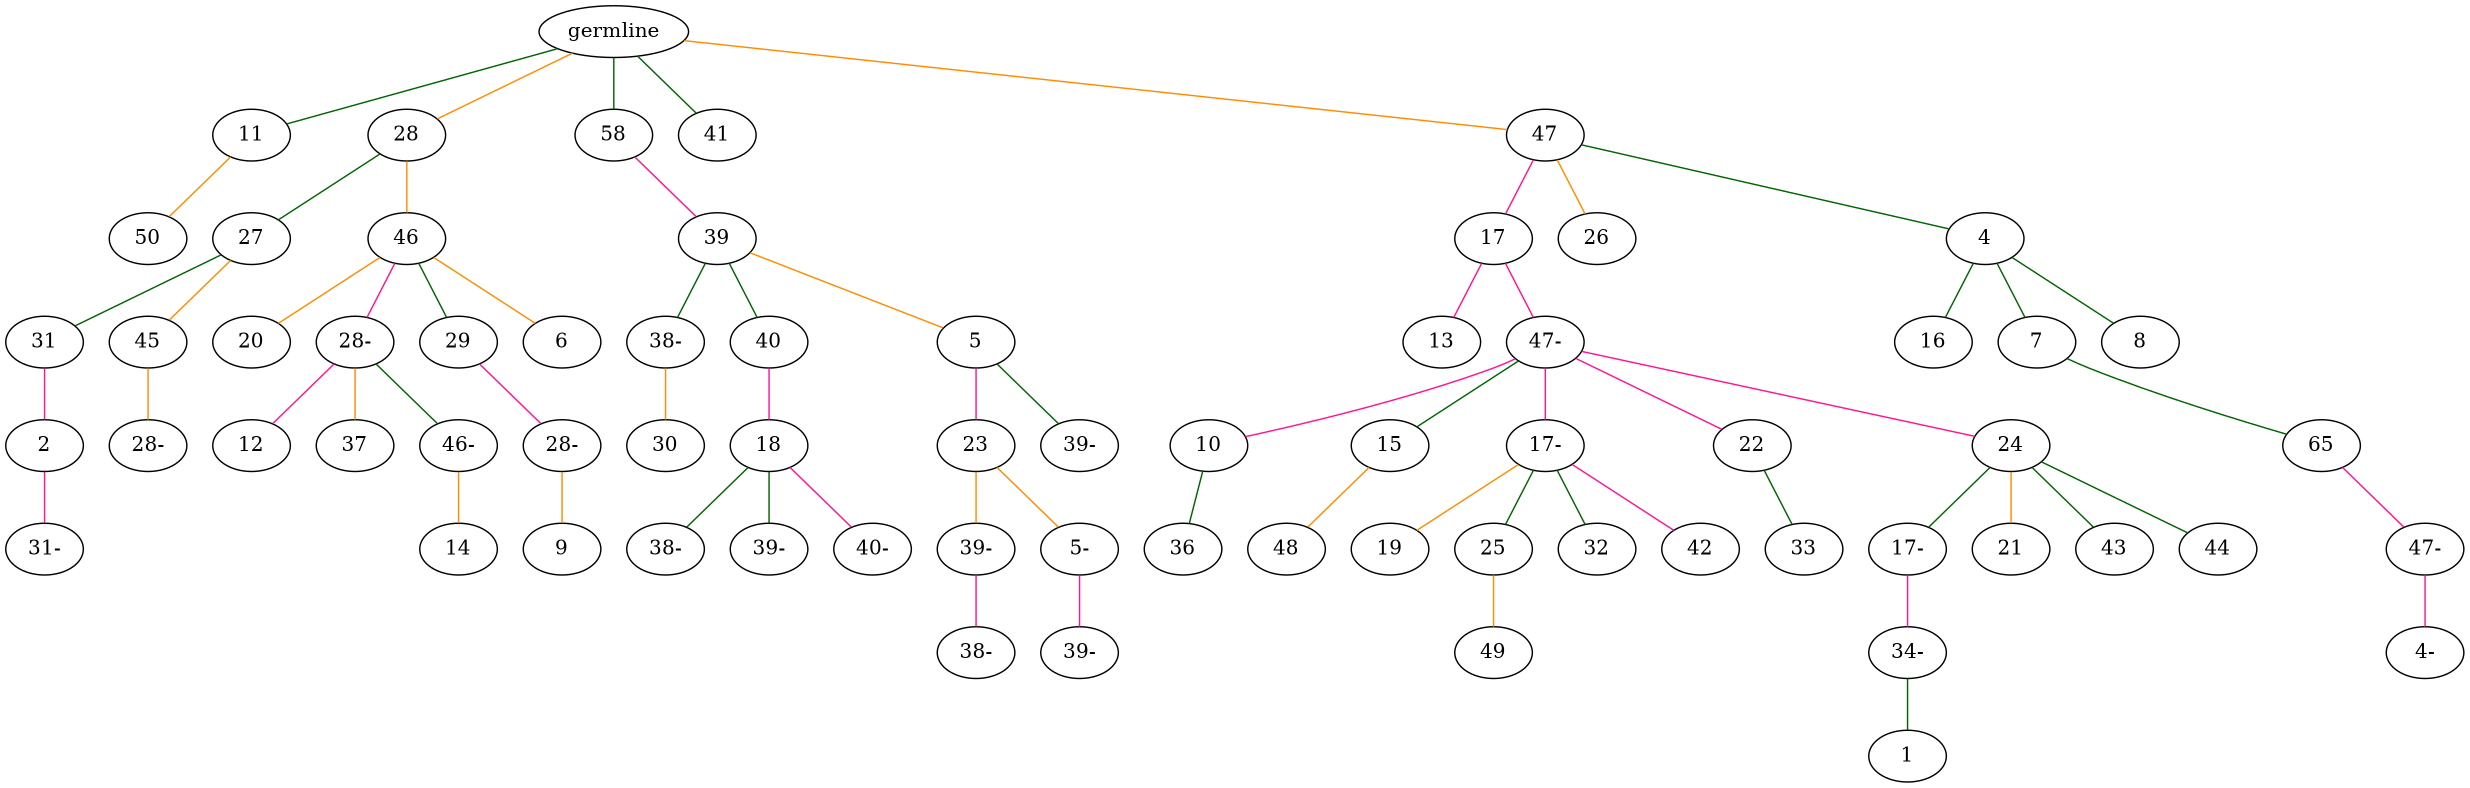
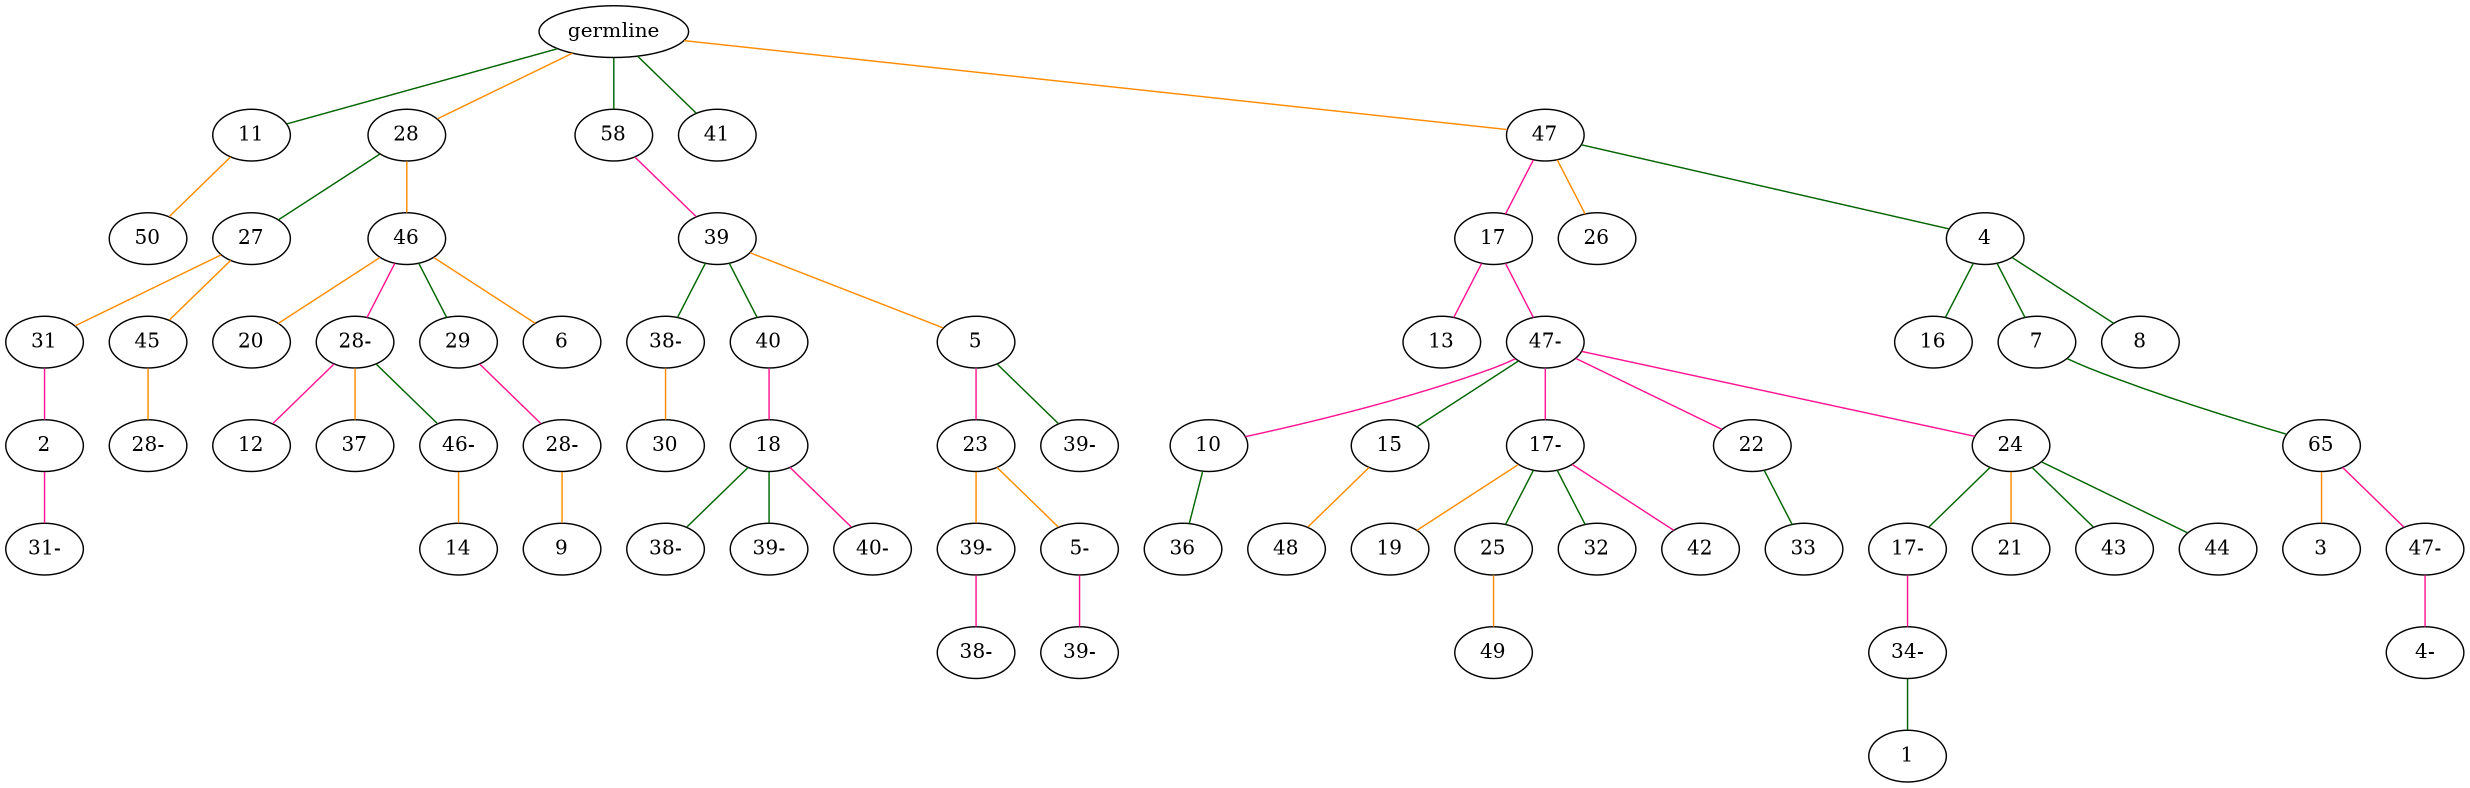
(148, 290) -> (148, 290)
none -> (2322, 549)
